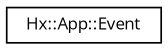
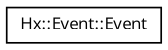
(84, 25) -> (84, 25)
